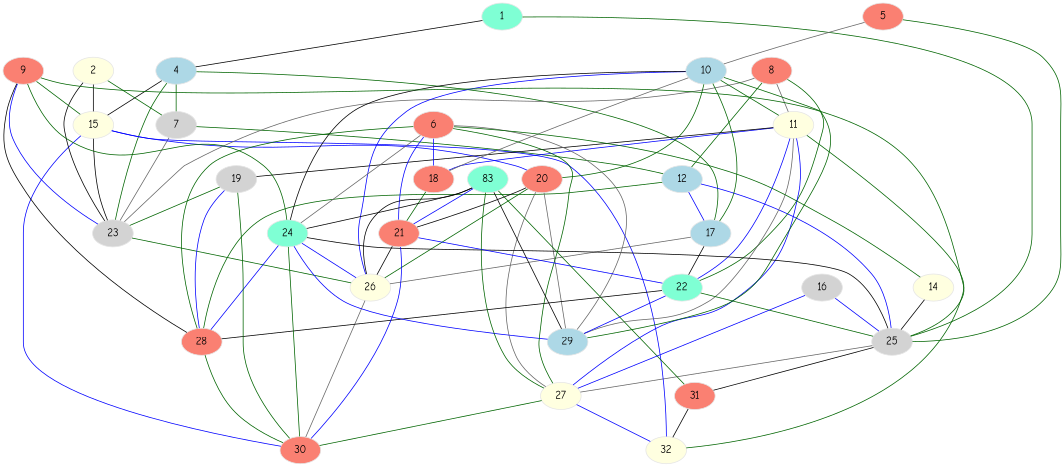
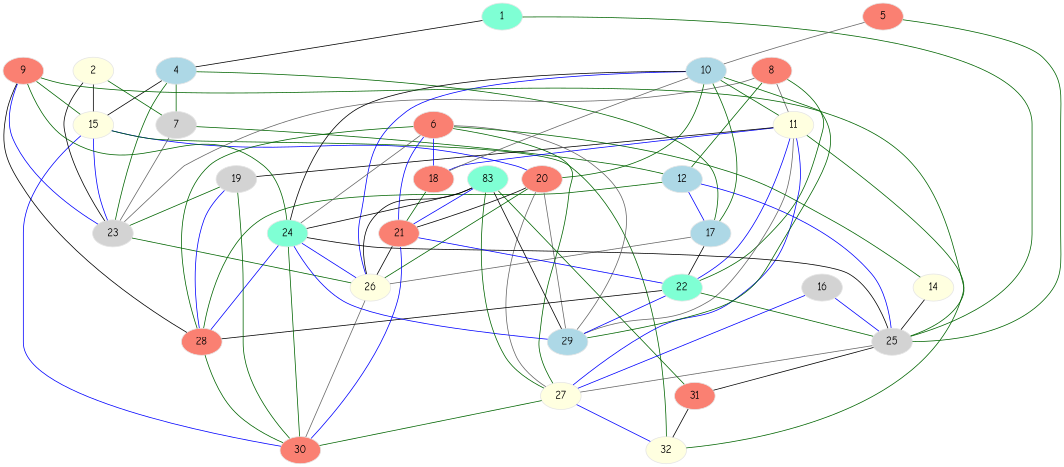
(96, 180) -> (96, 180)
(604, 202) -> (604, 202)
